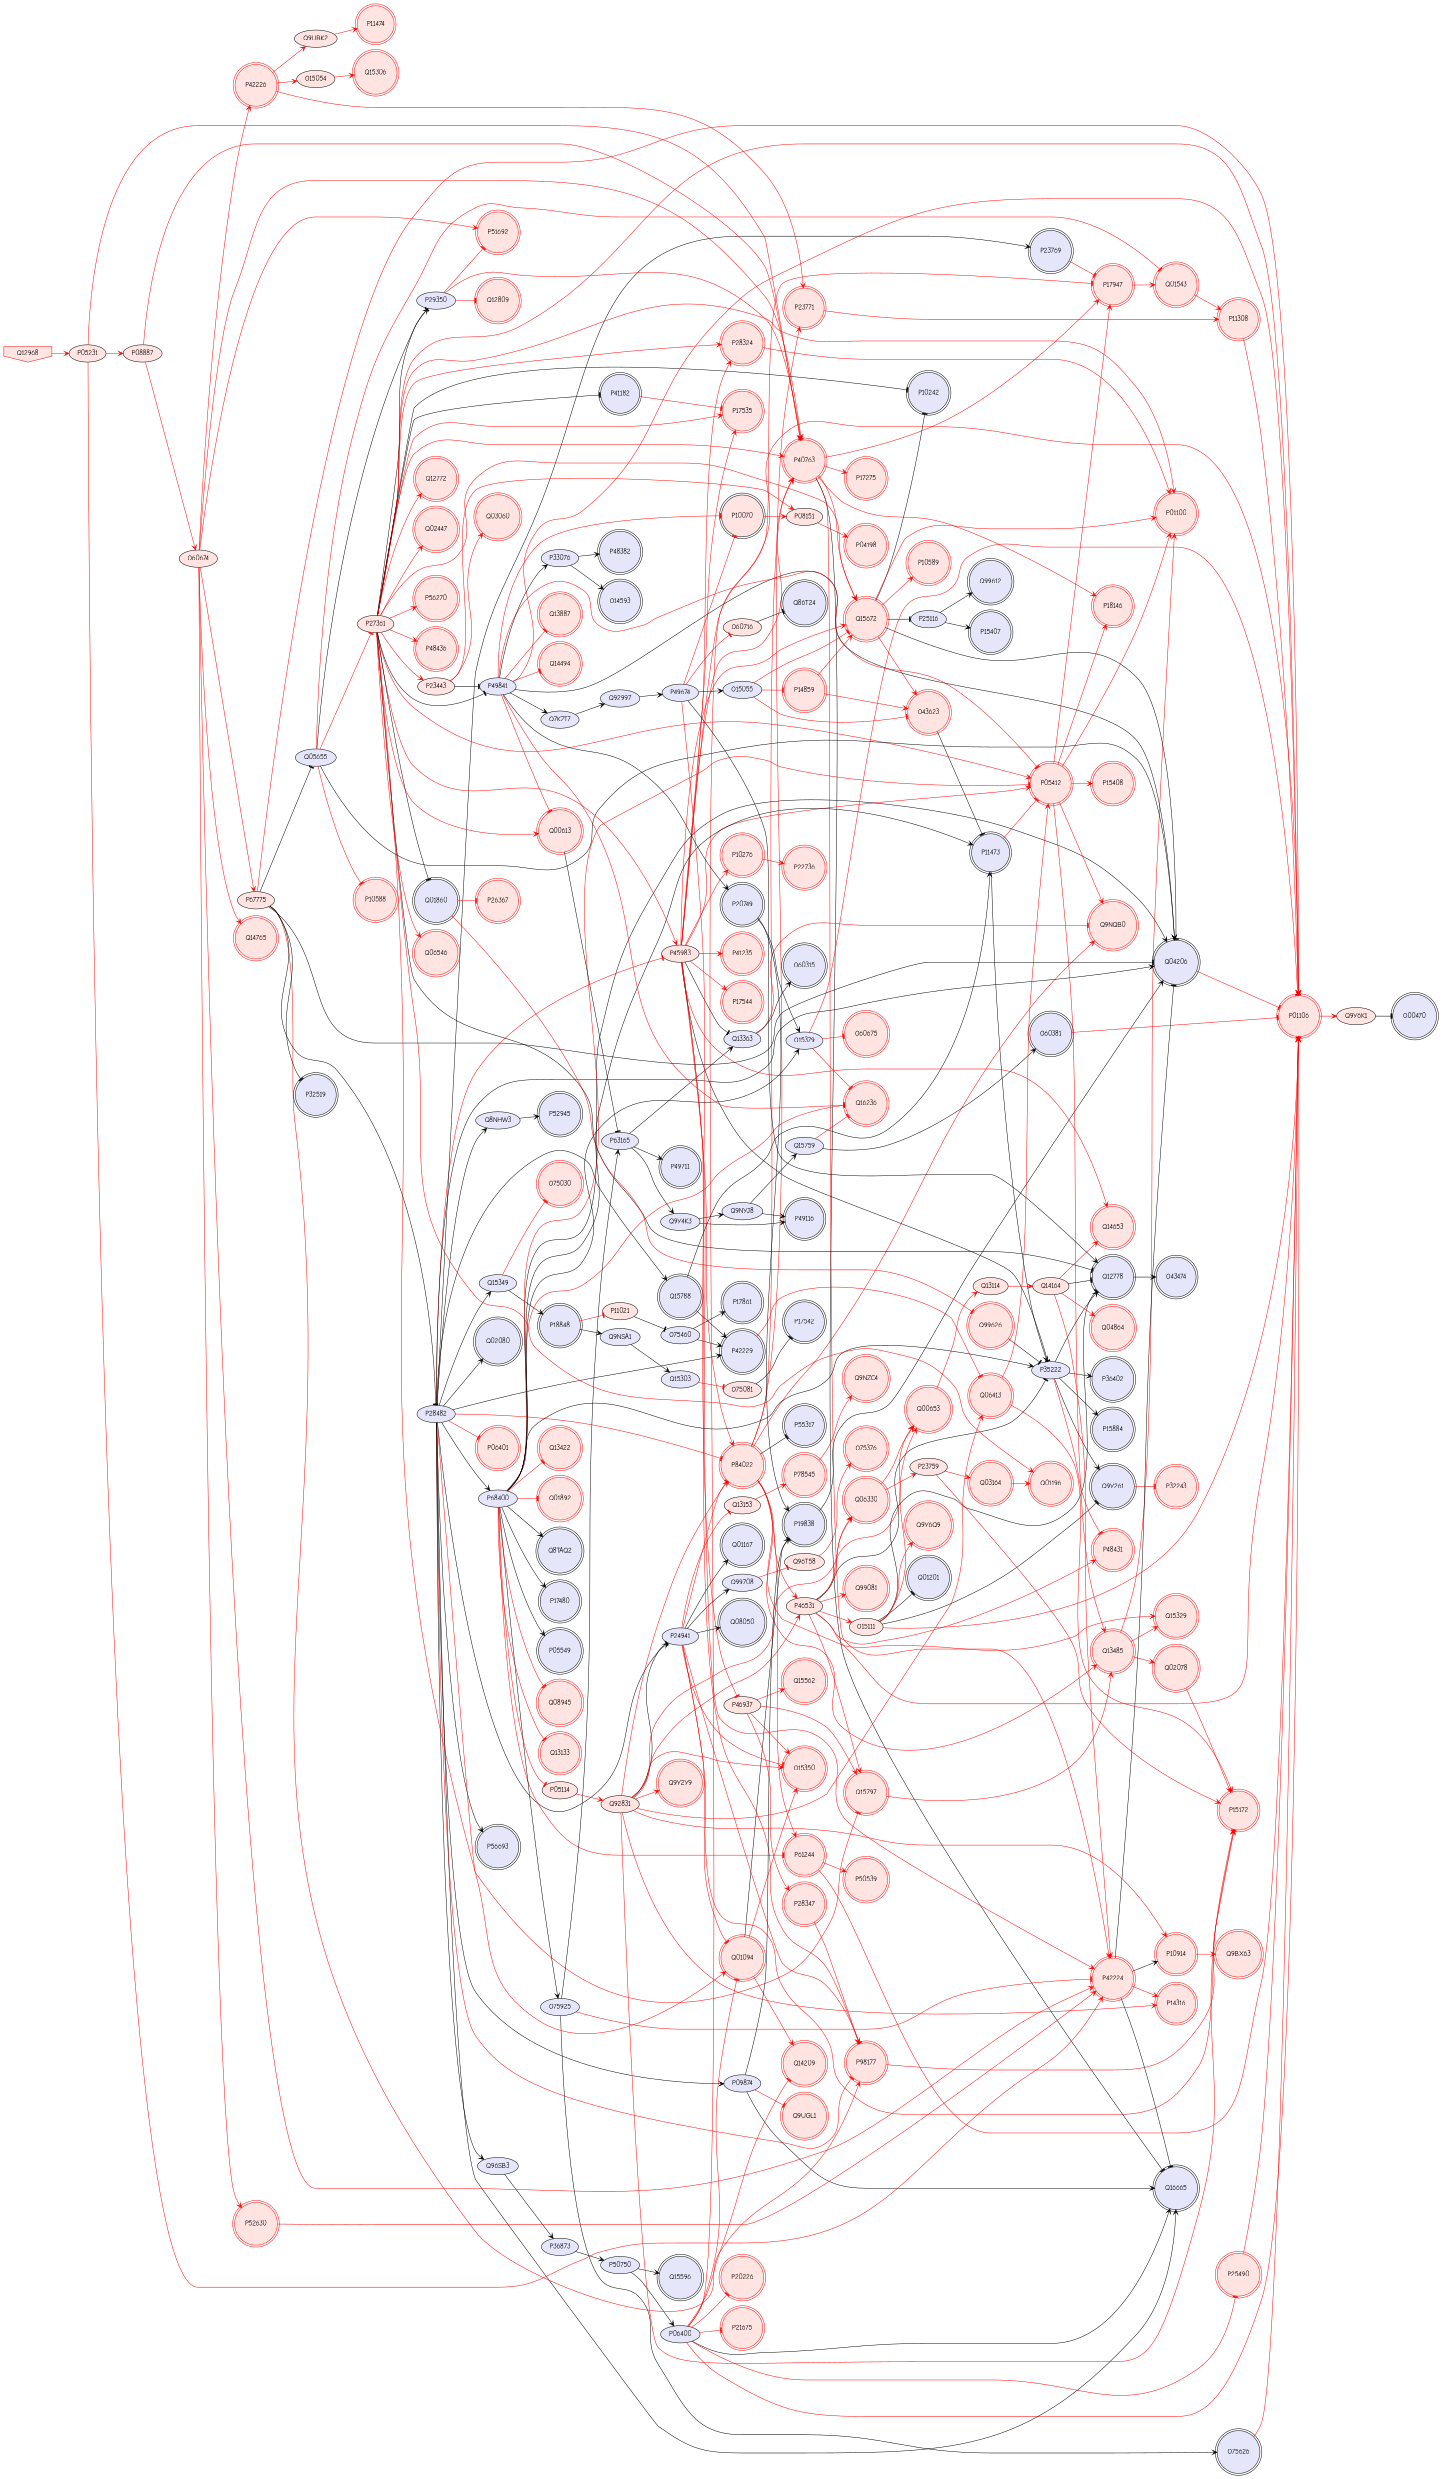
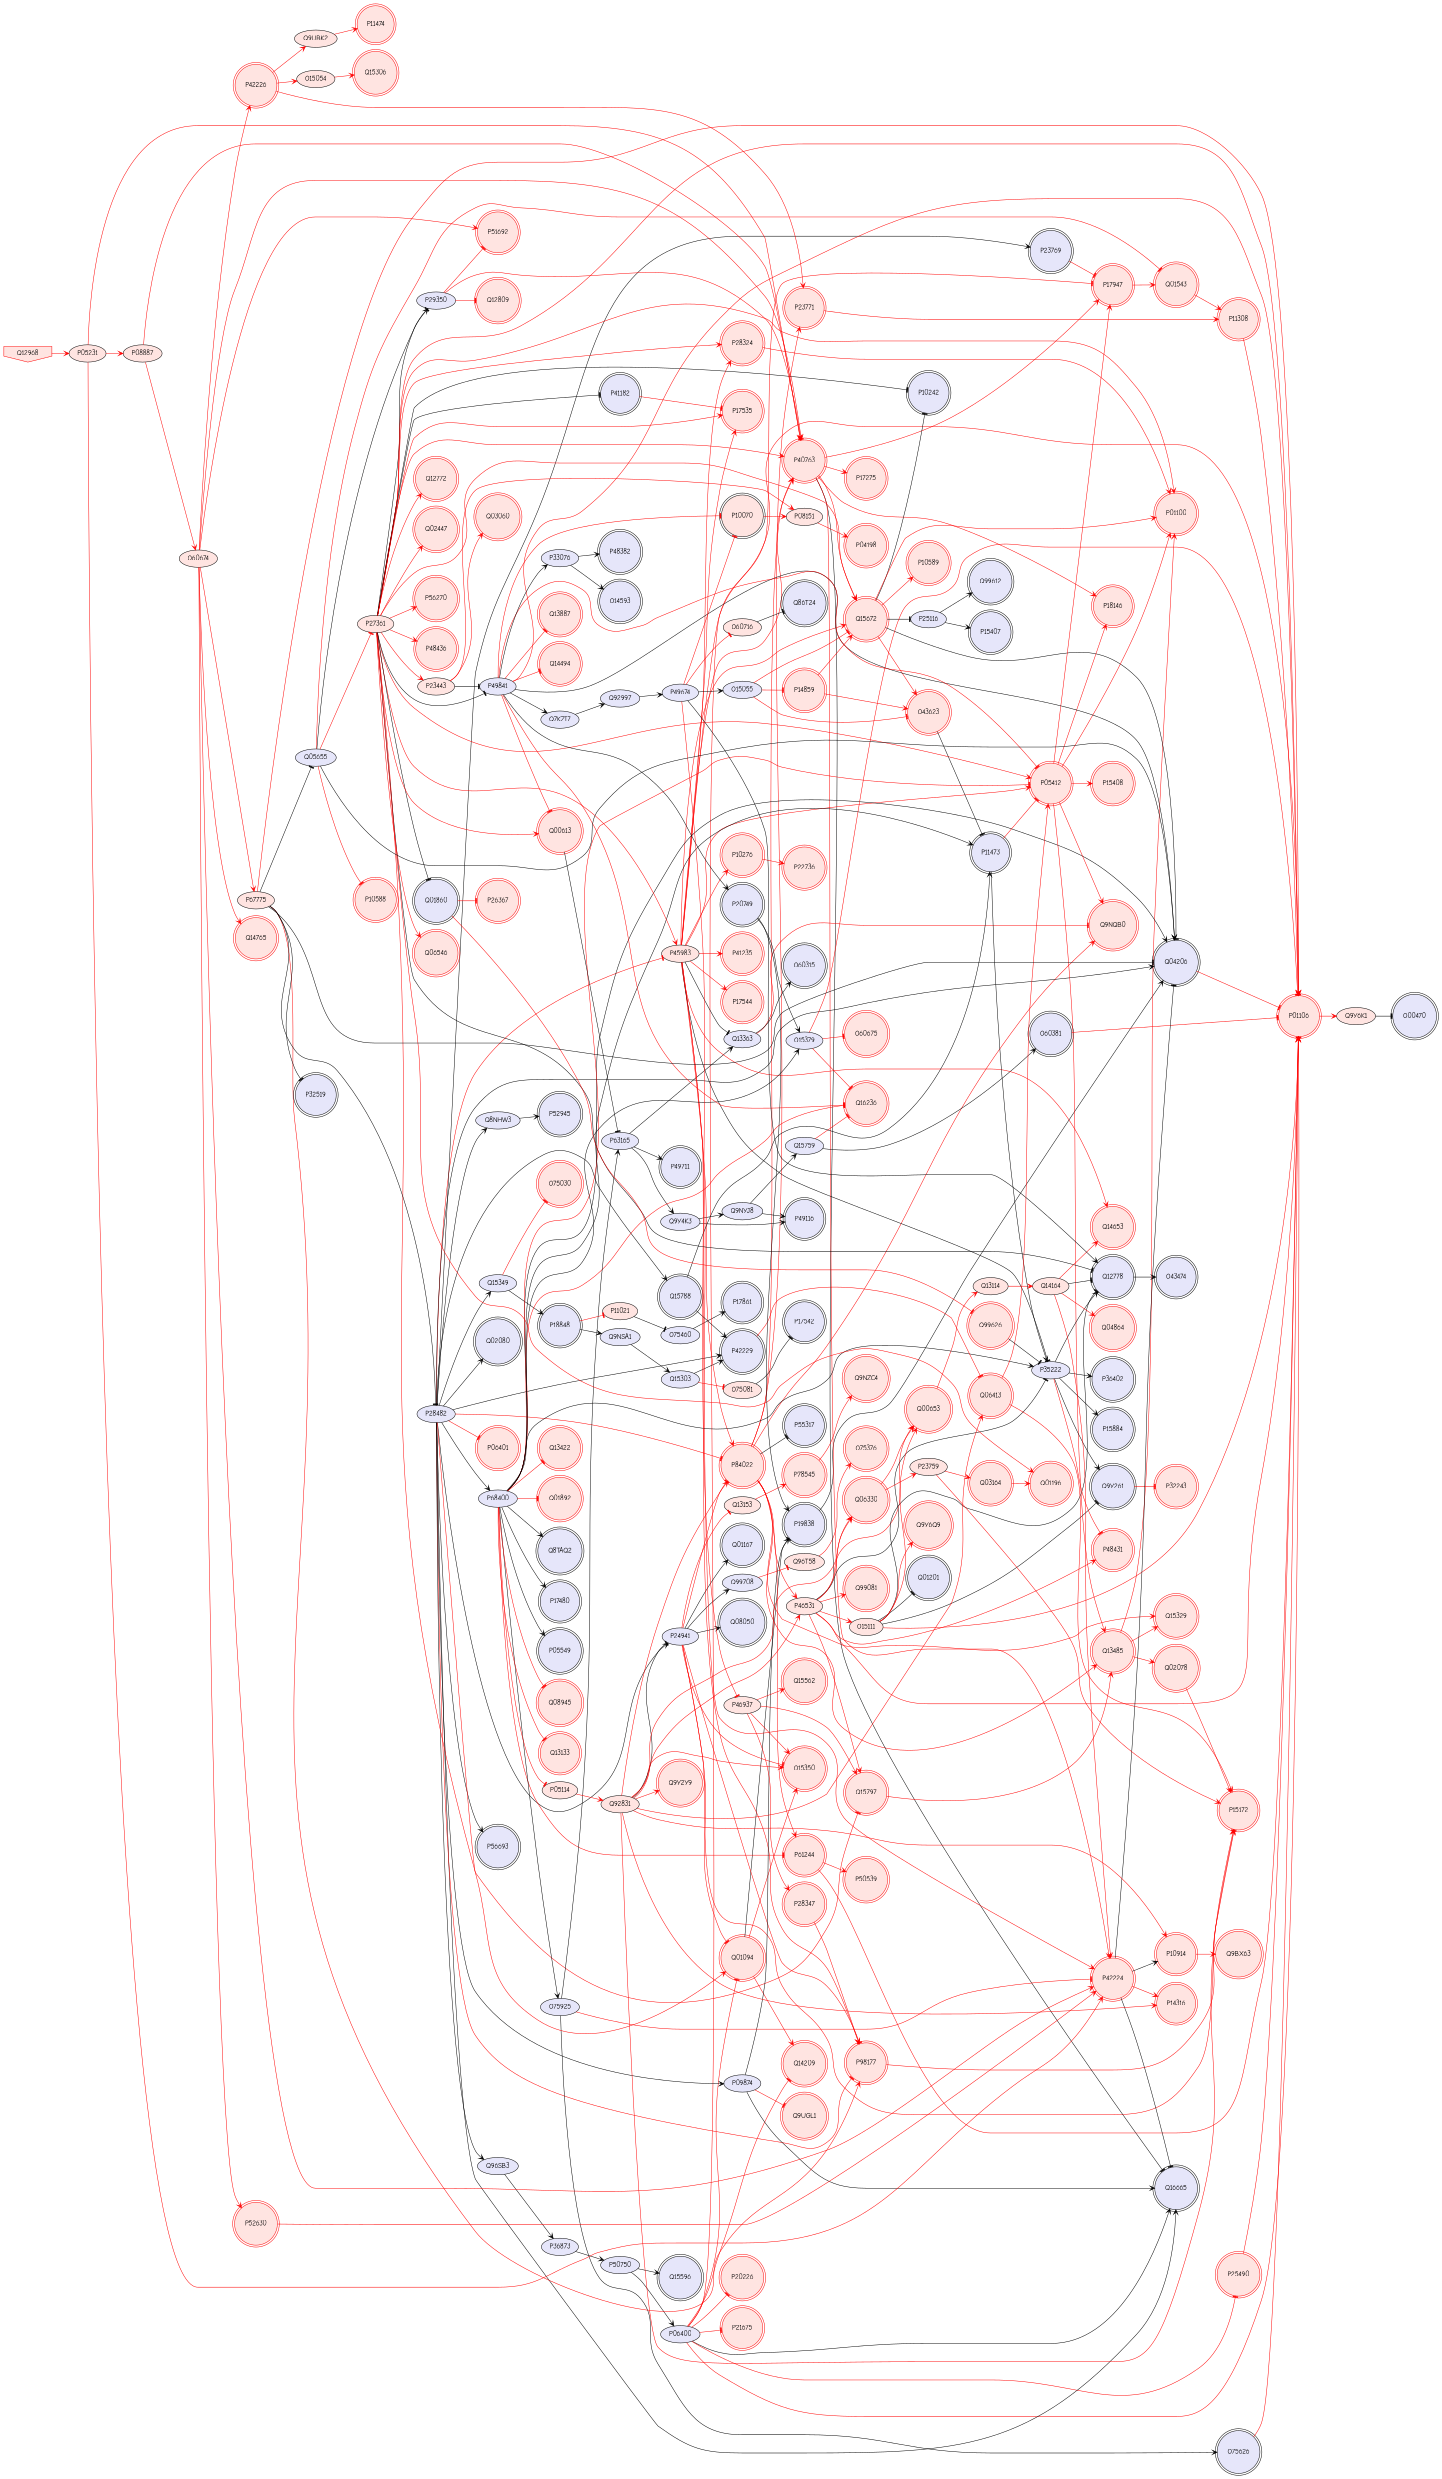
(707, 1342) -> (708, 1367)
